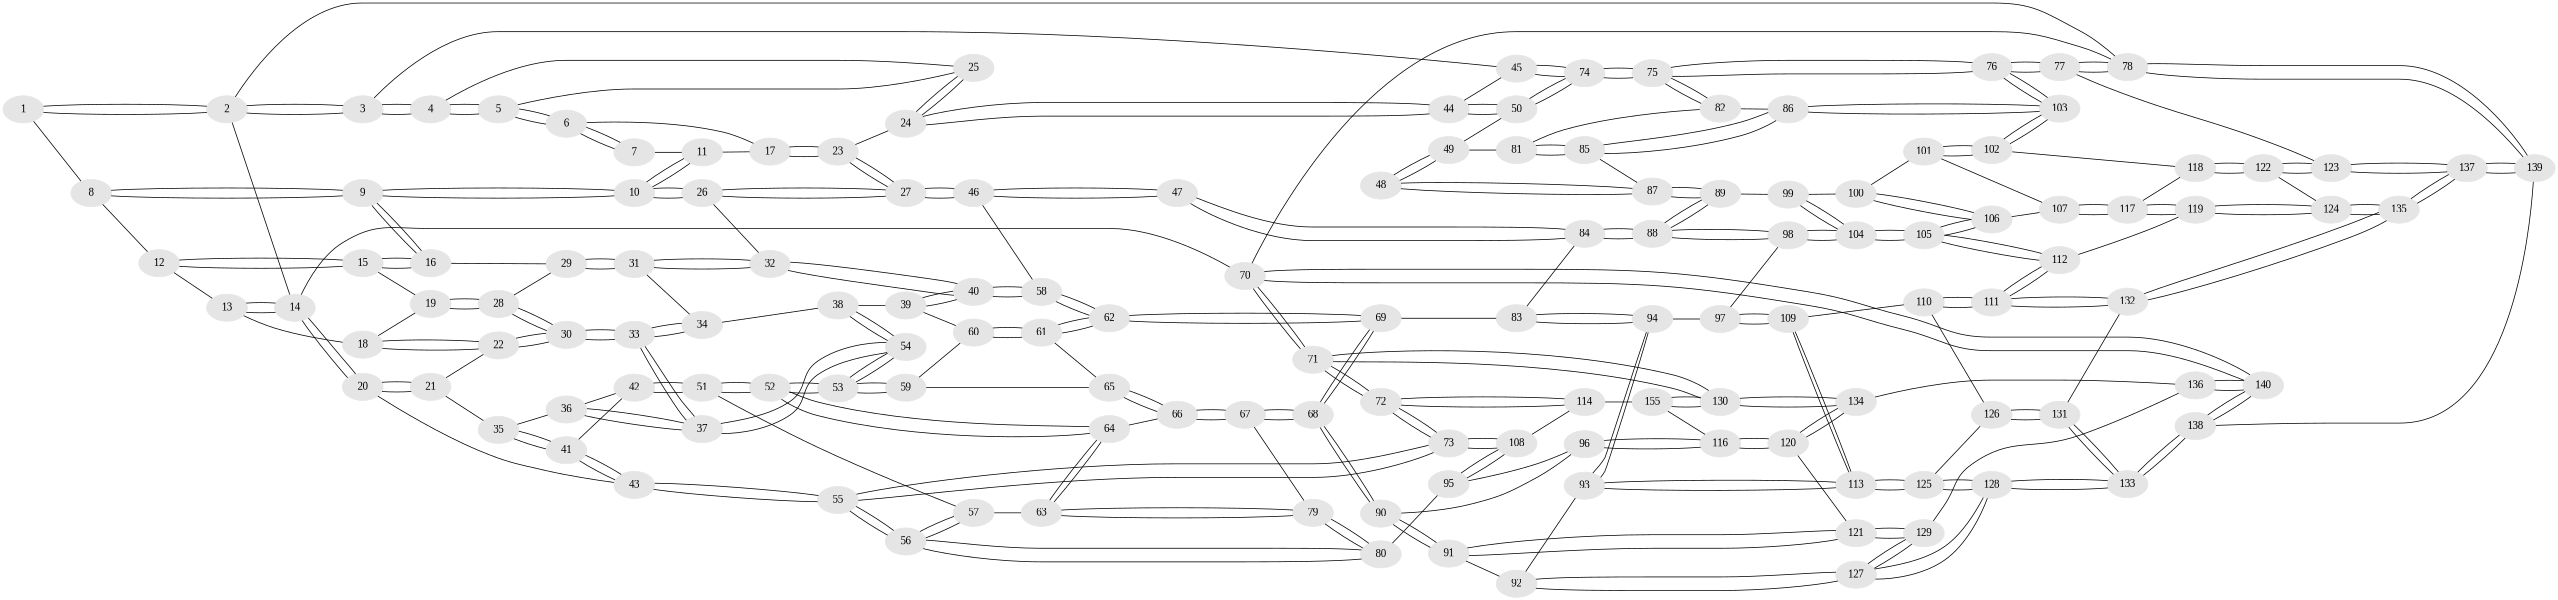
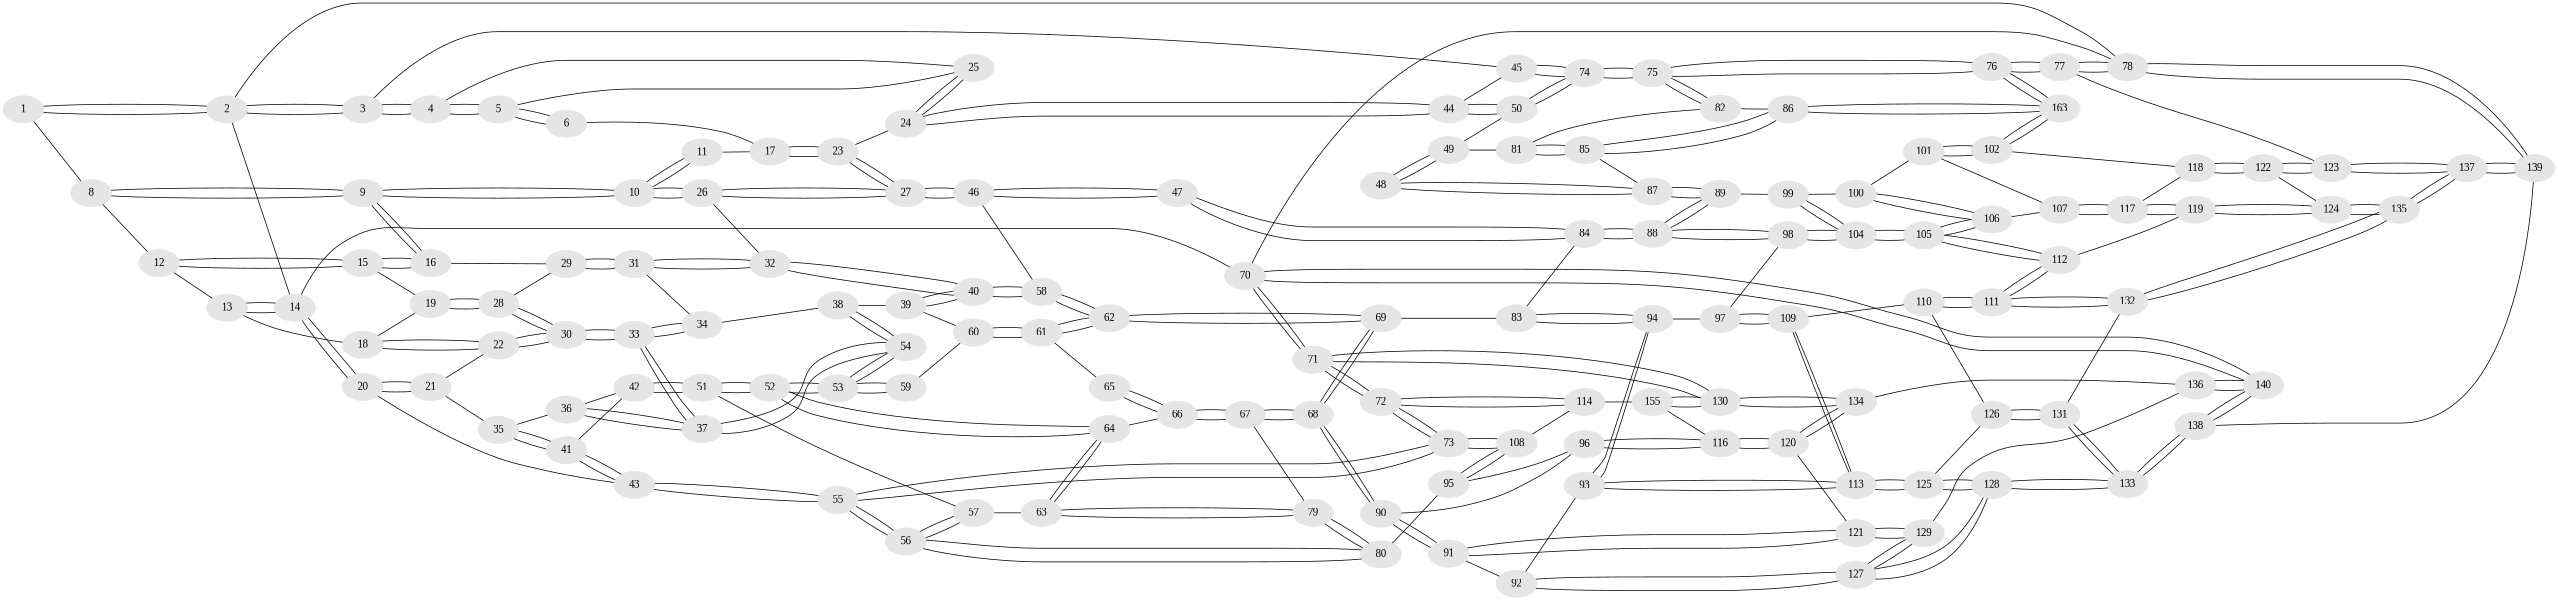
(2060, 109) -> (2060, 109)
(634, 152) -> none
(1008, 388) -> none
